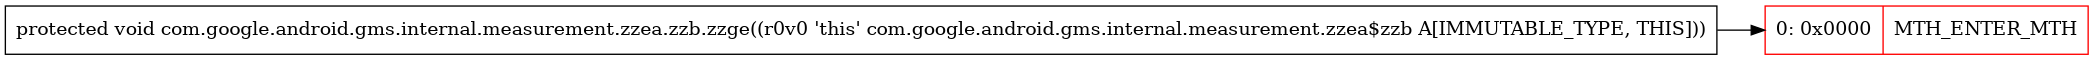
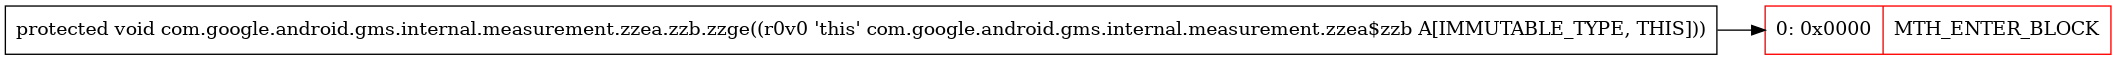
(1986, 29) -> (1997, 29)
